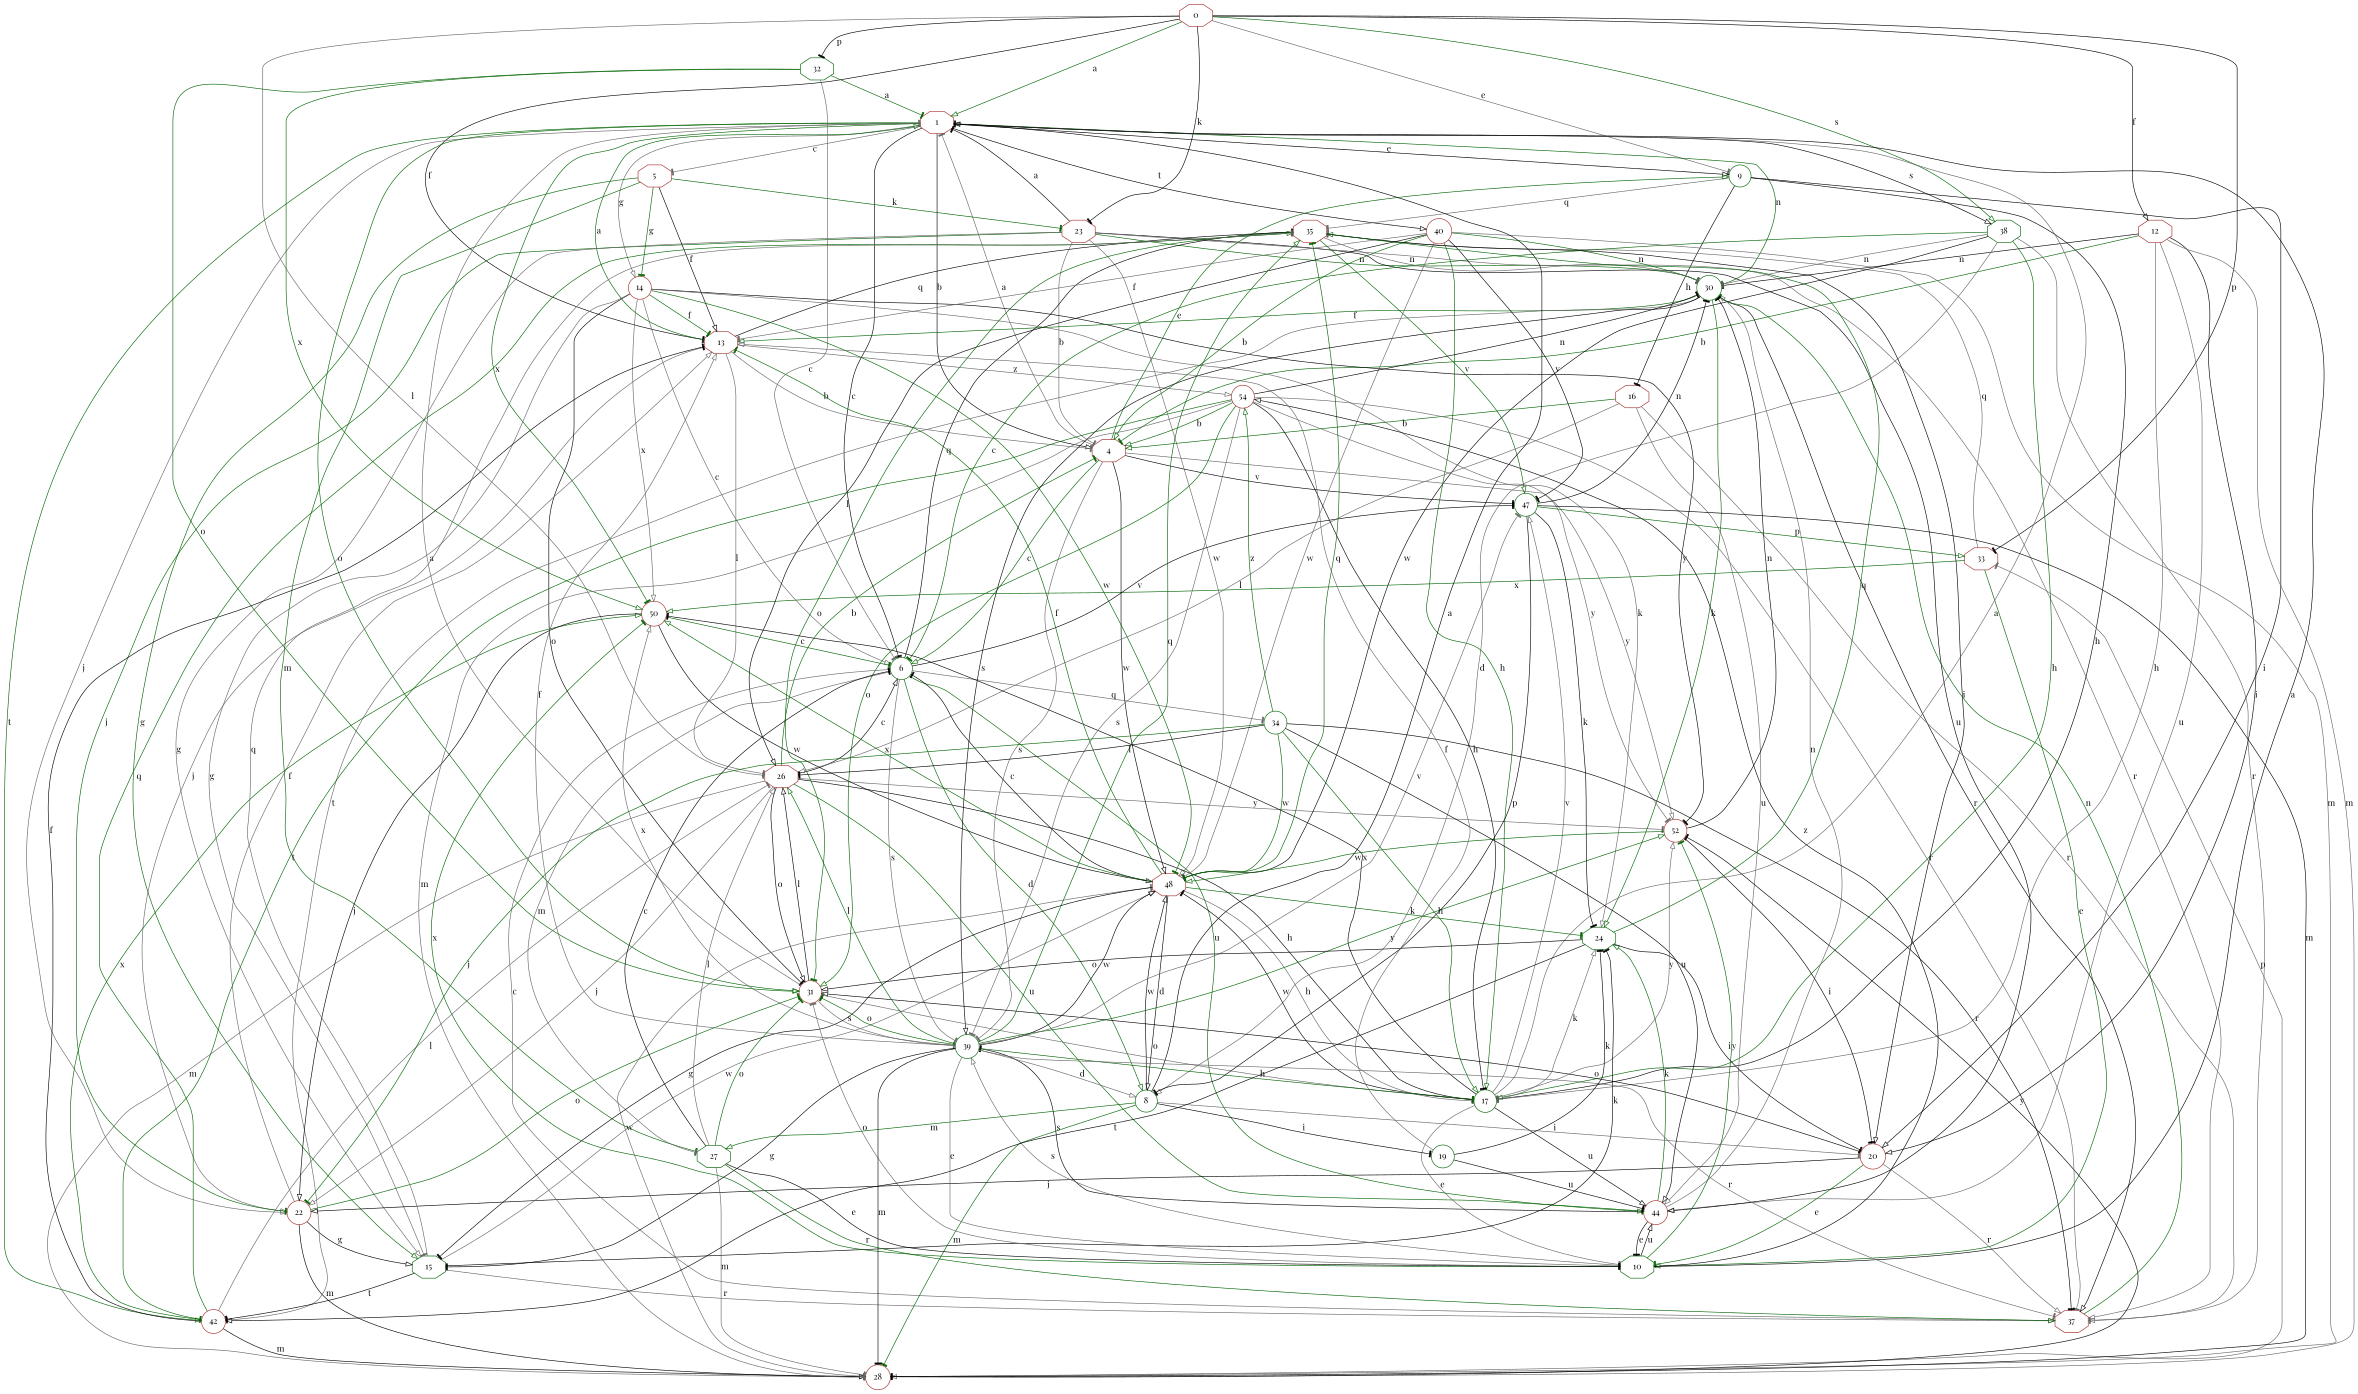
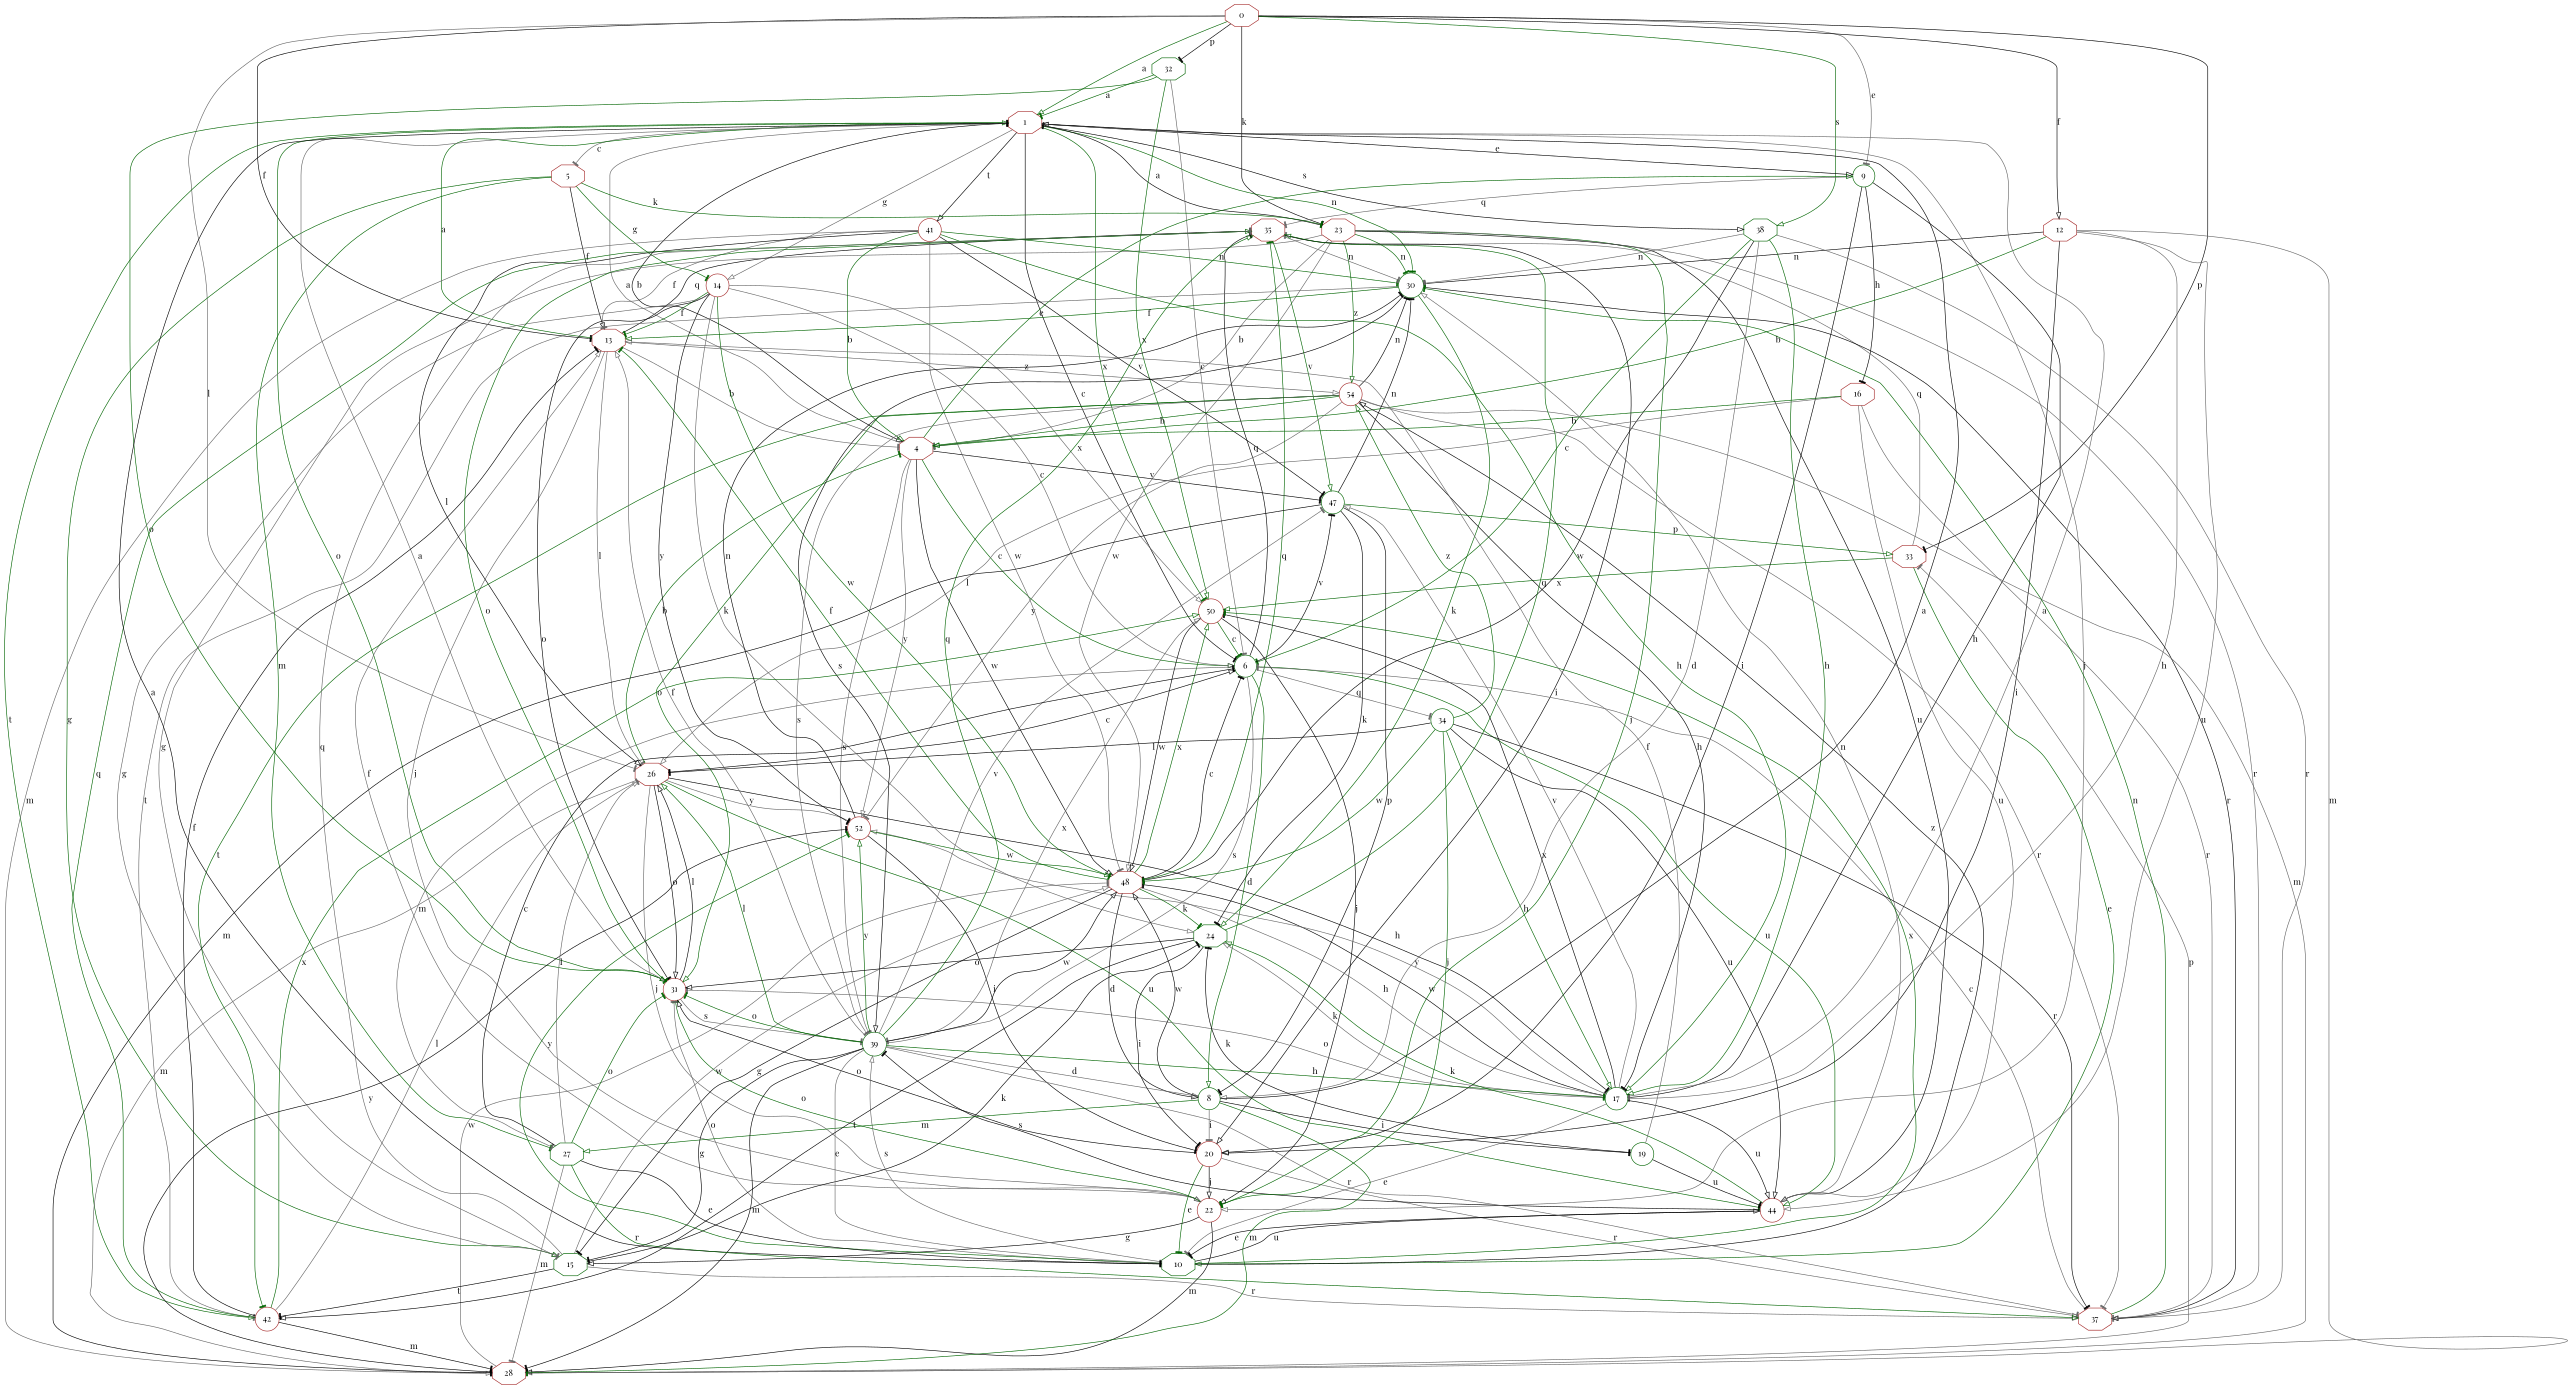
(1439, 231) -> (930, 230)
none -> (1353, 308)
(878, 1377) -> (509, 1374)
